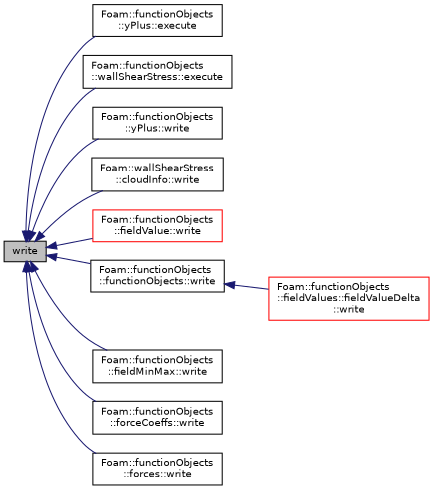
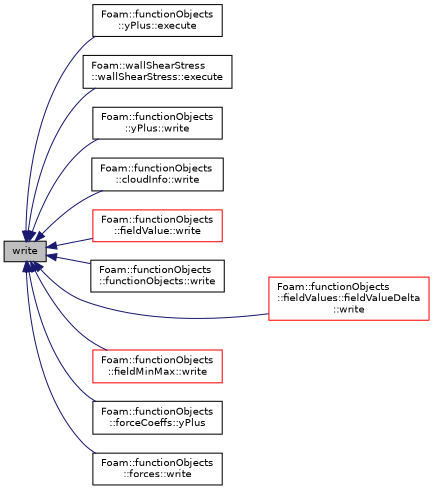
(158, 72) -> (158, 72)
(158, 174) -> (158, 174)
(252, 287) -> (149, 316)
(158, 366) -> (158, 366)
(158, 418) -> (158, 418)
